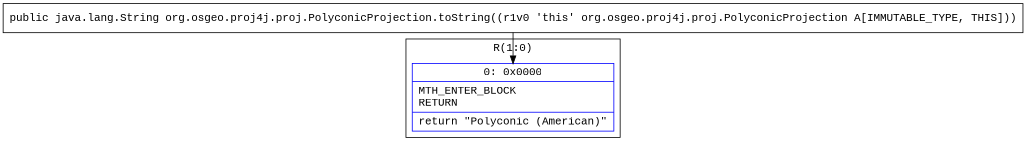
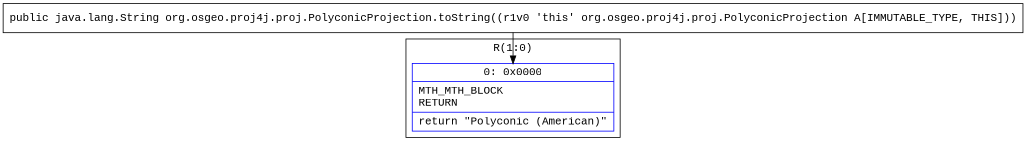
(467, 91) -> (461, 91)
